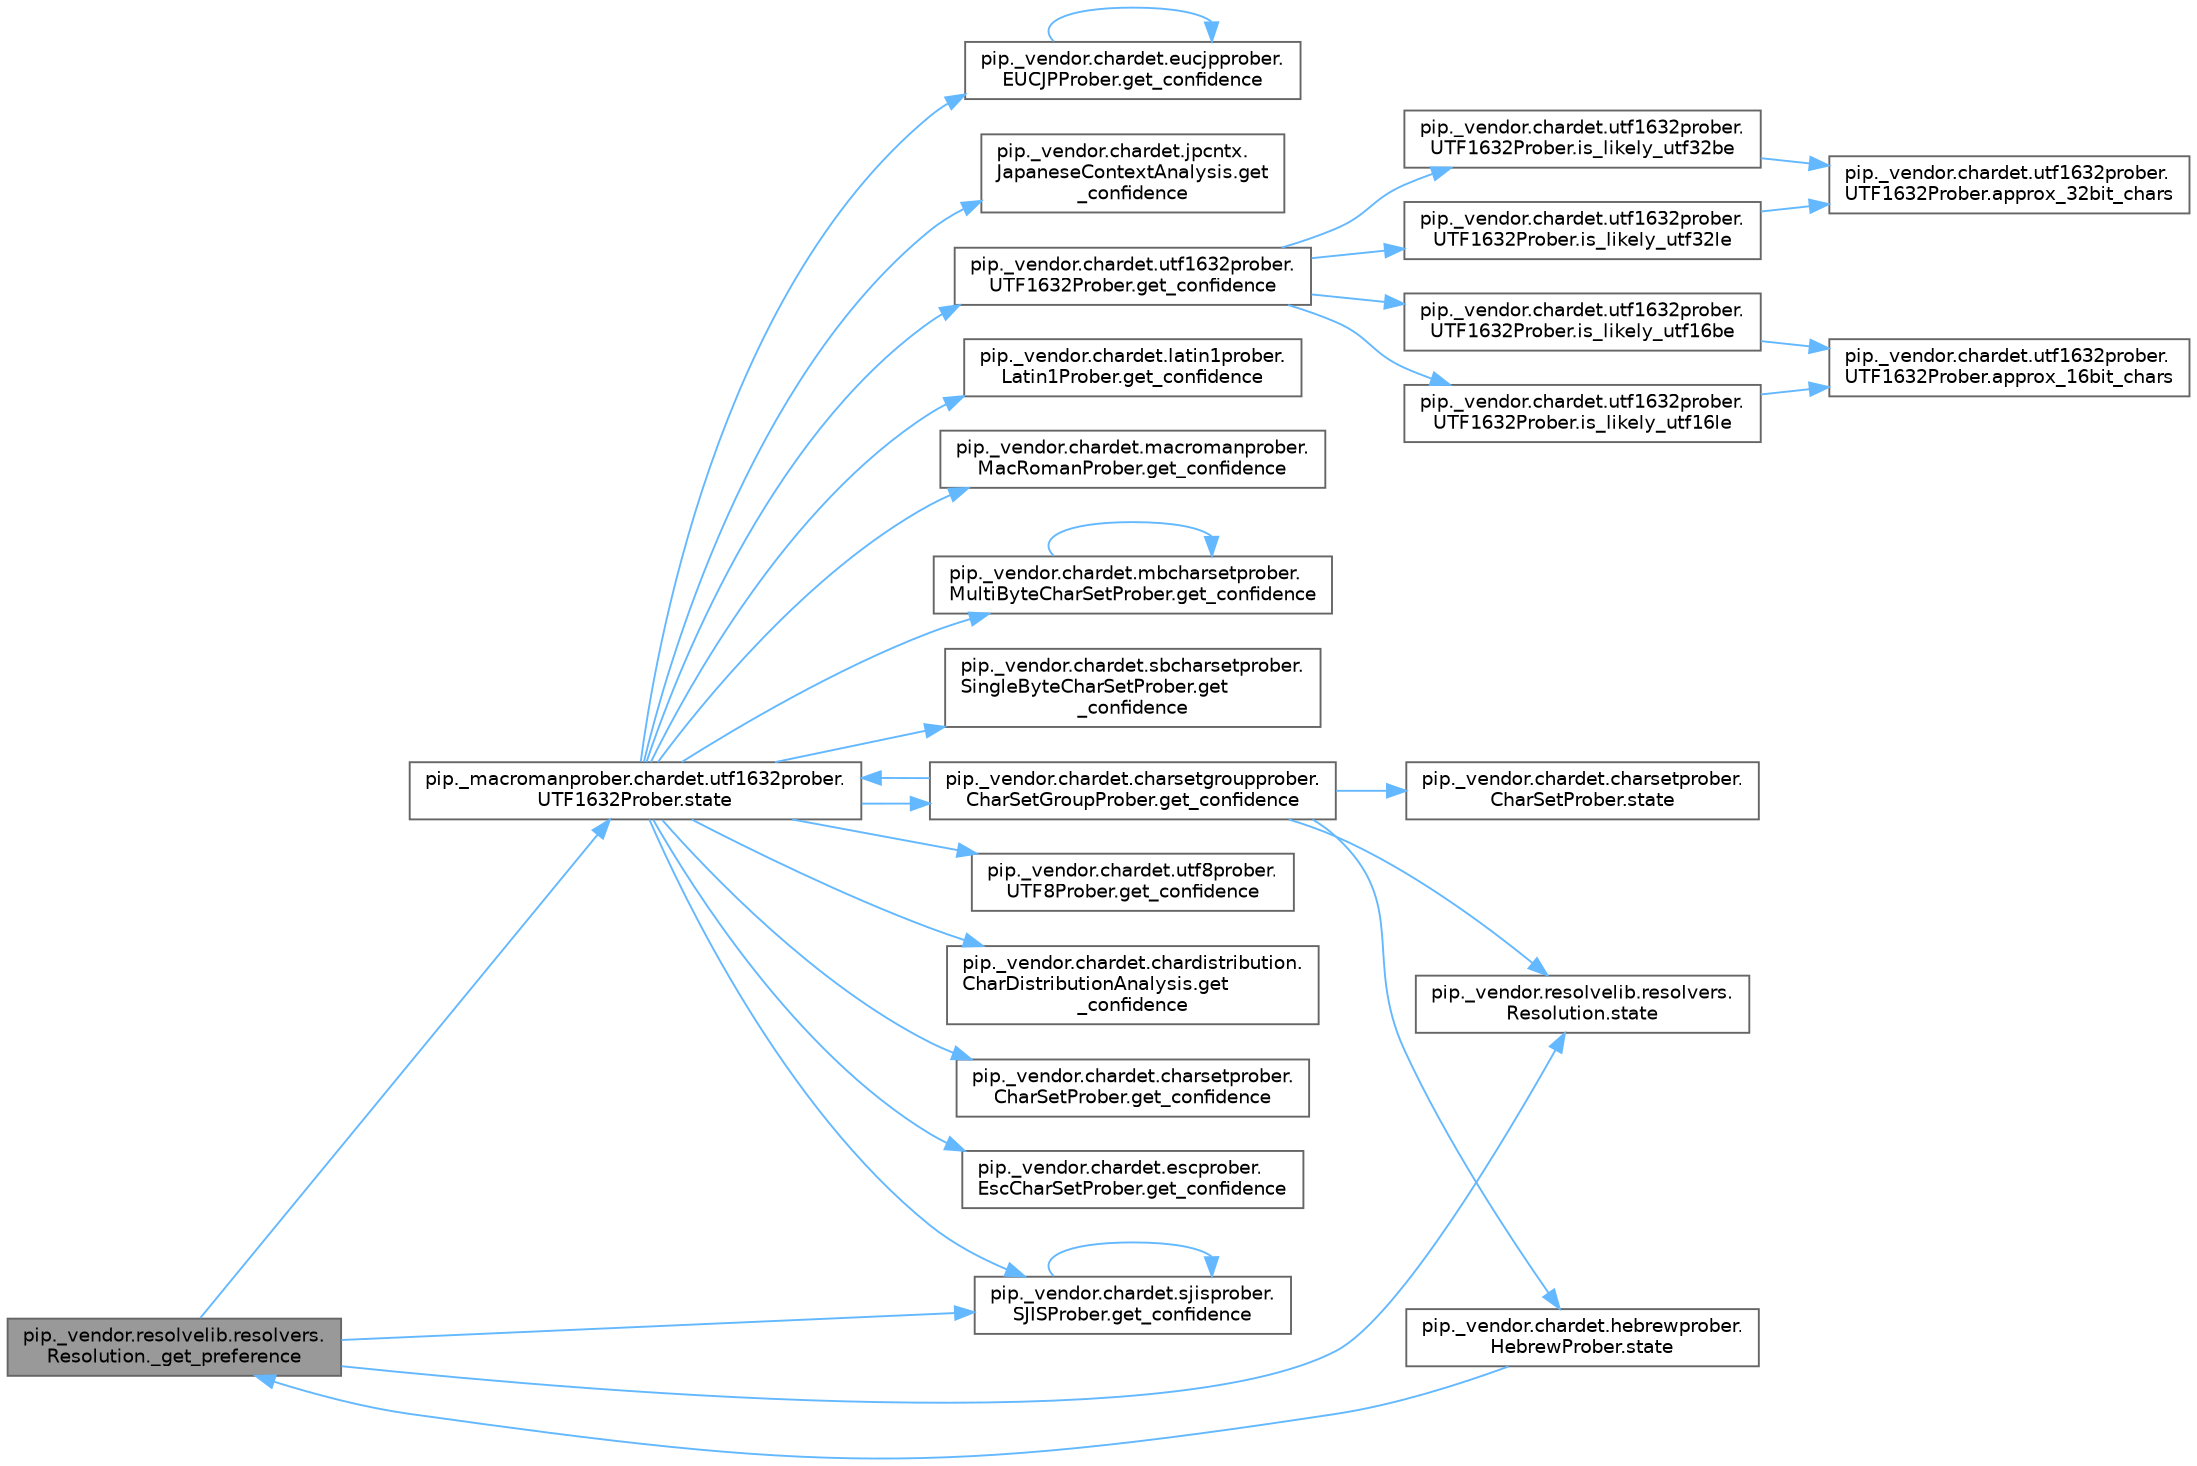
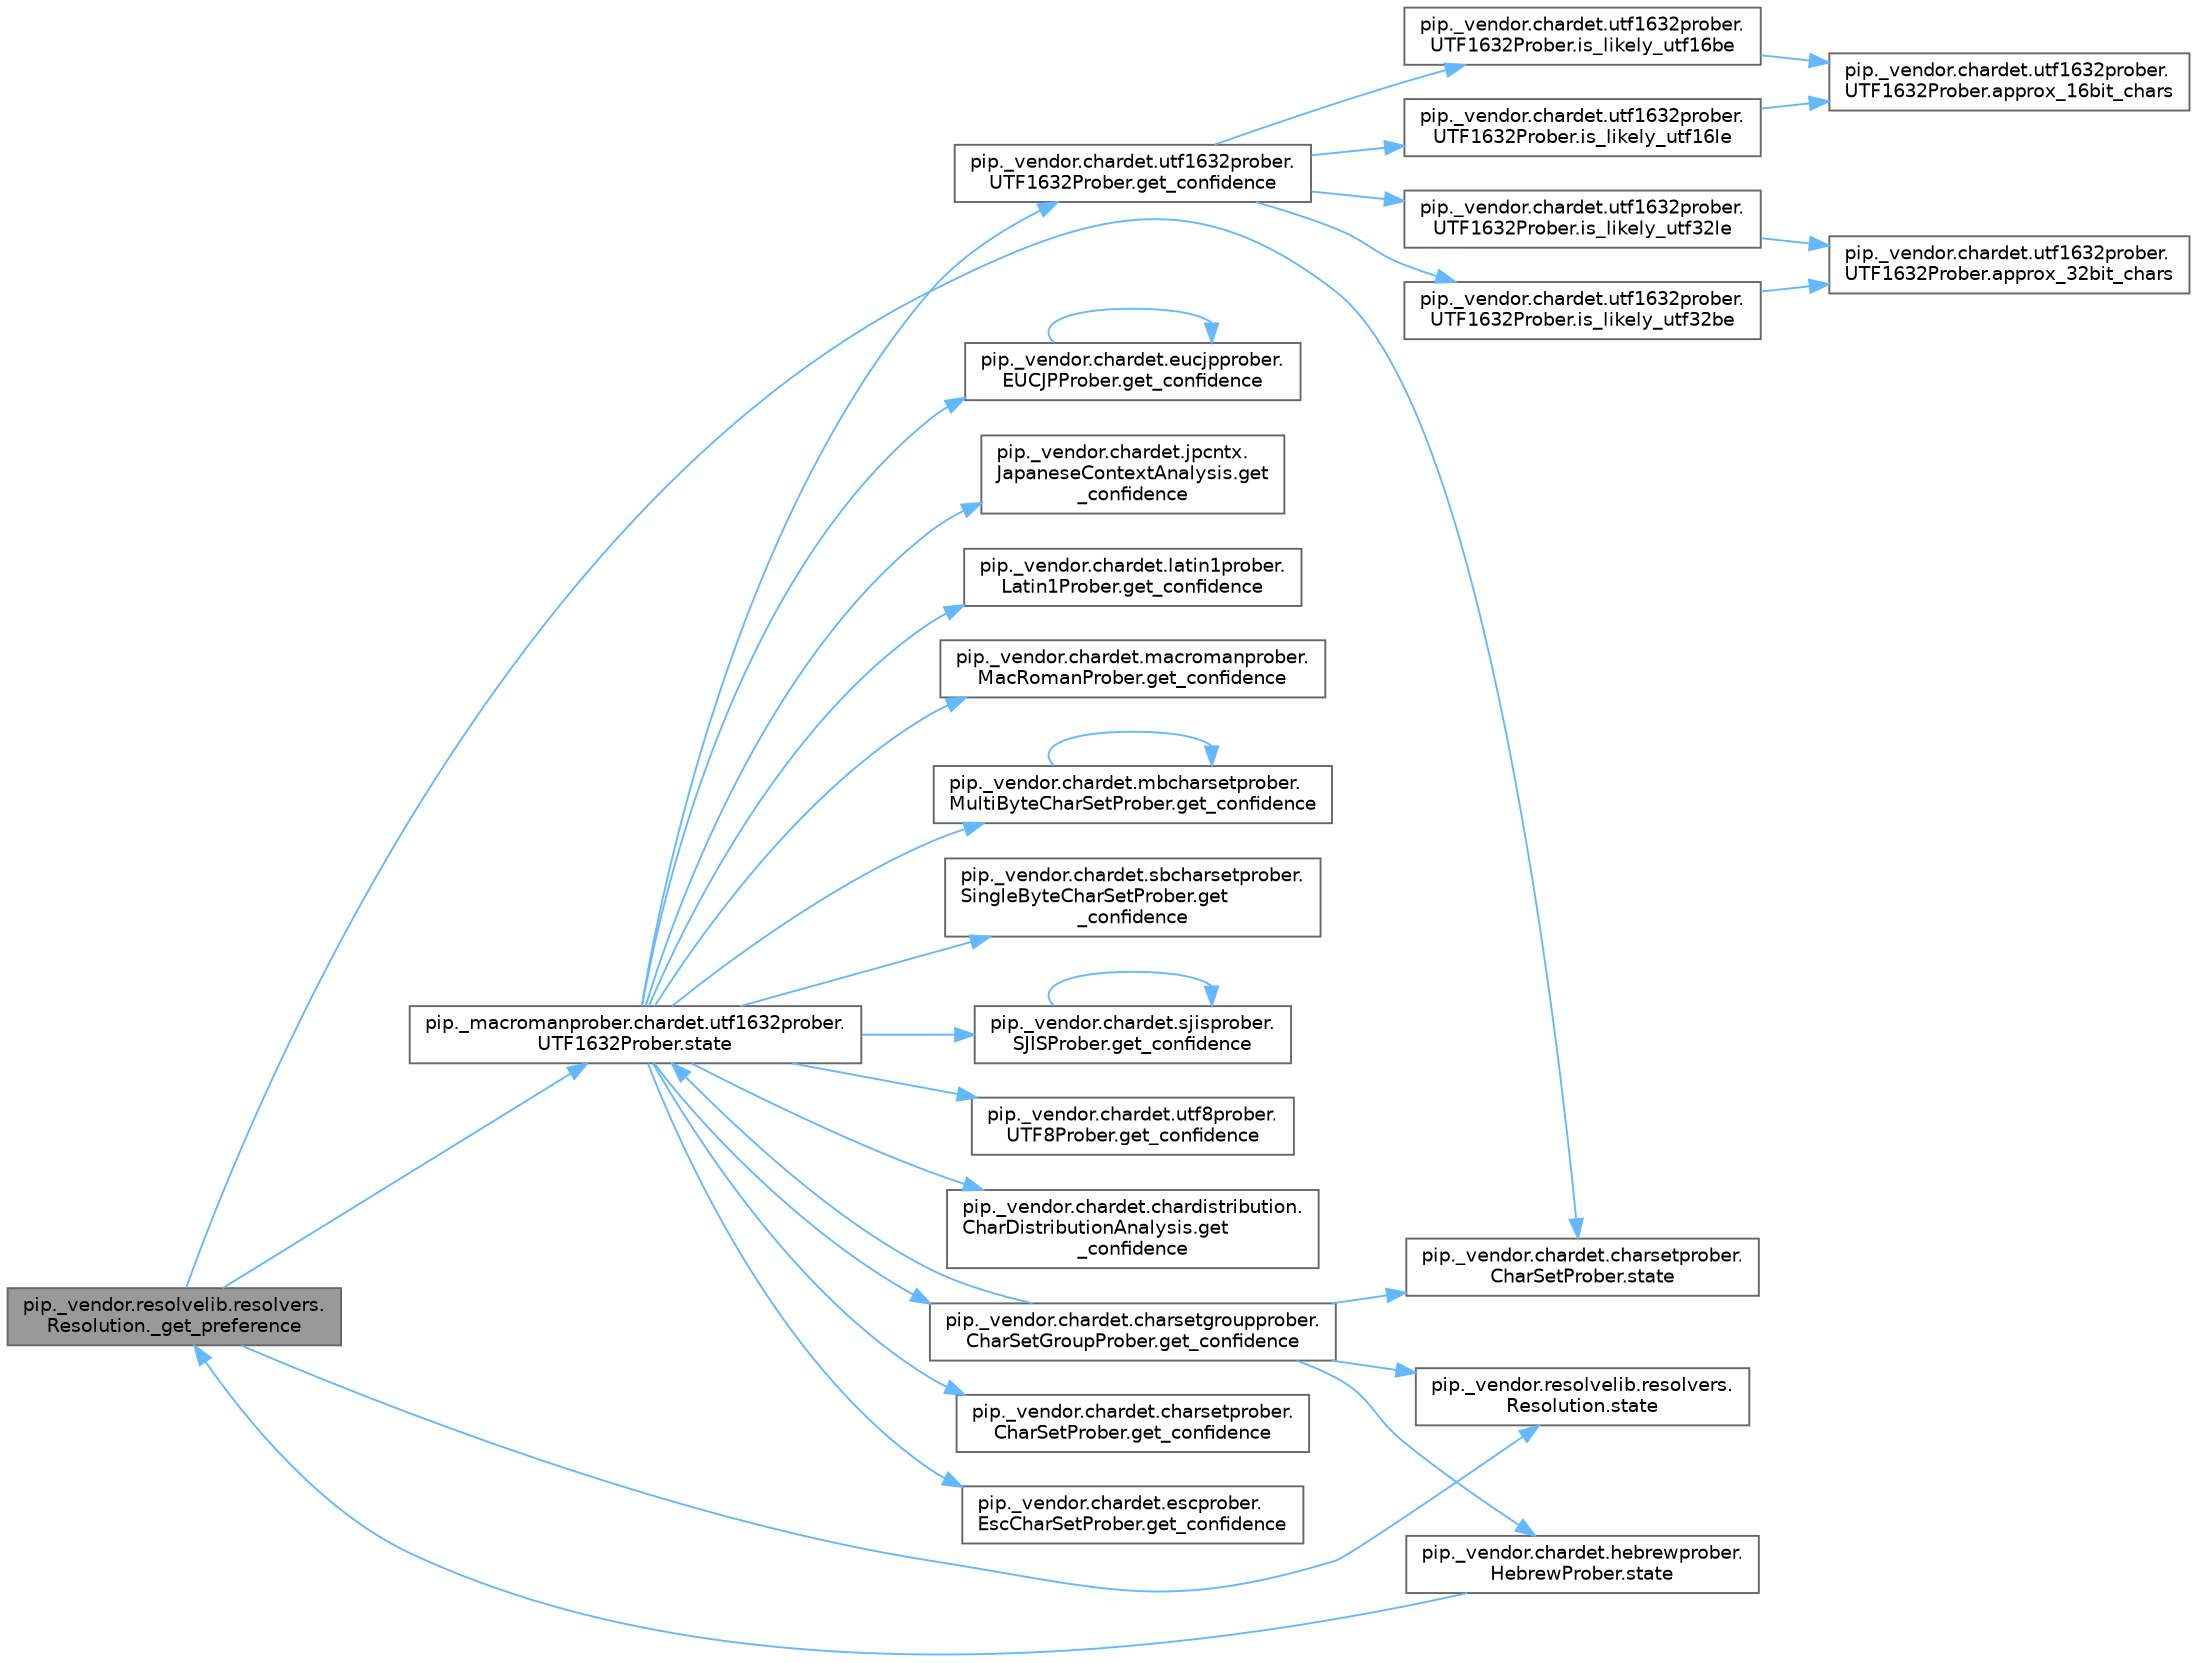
(648, 1327) -> (992, 262)
